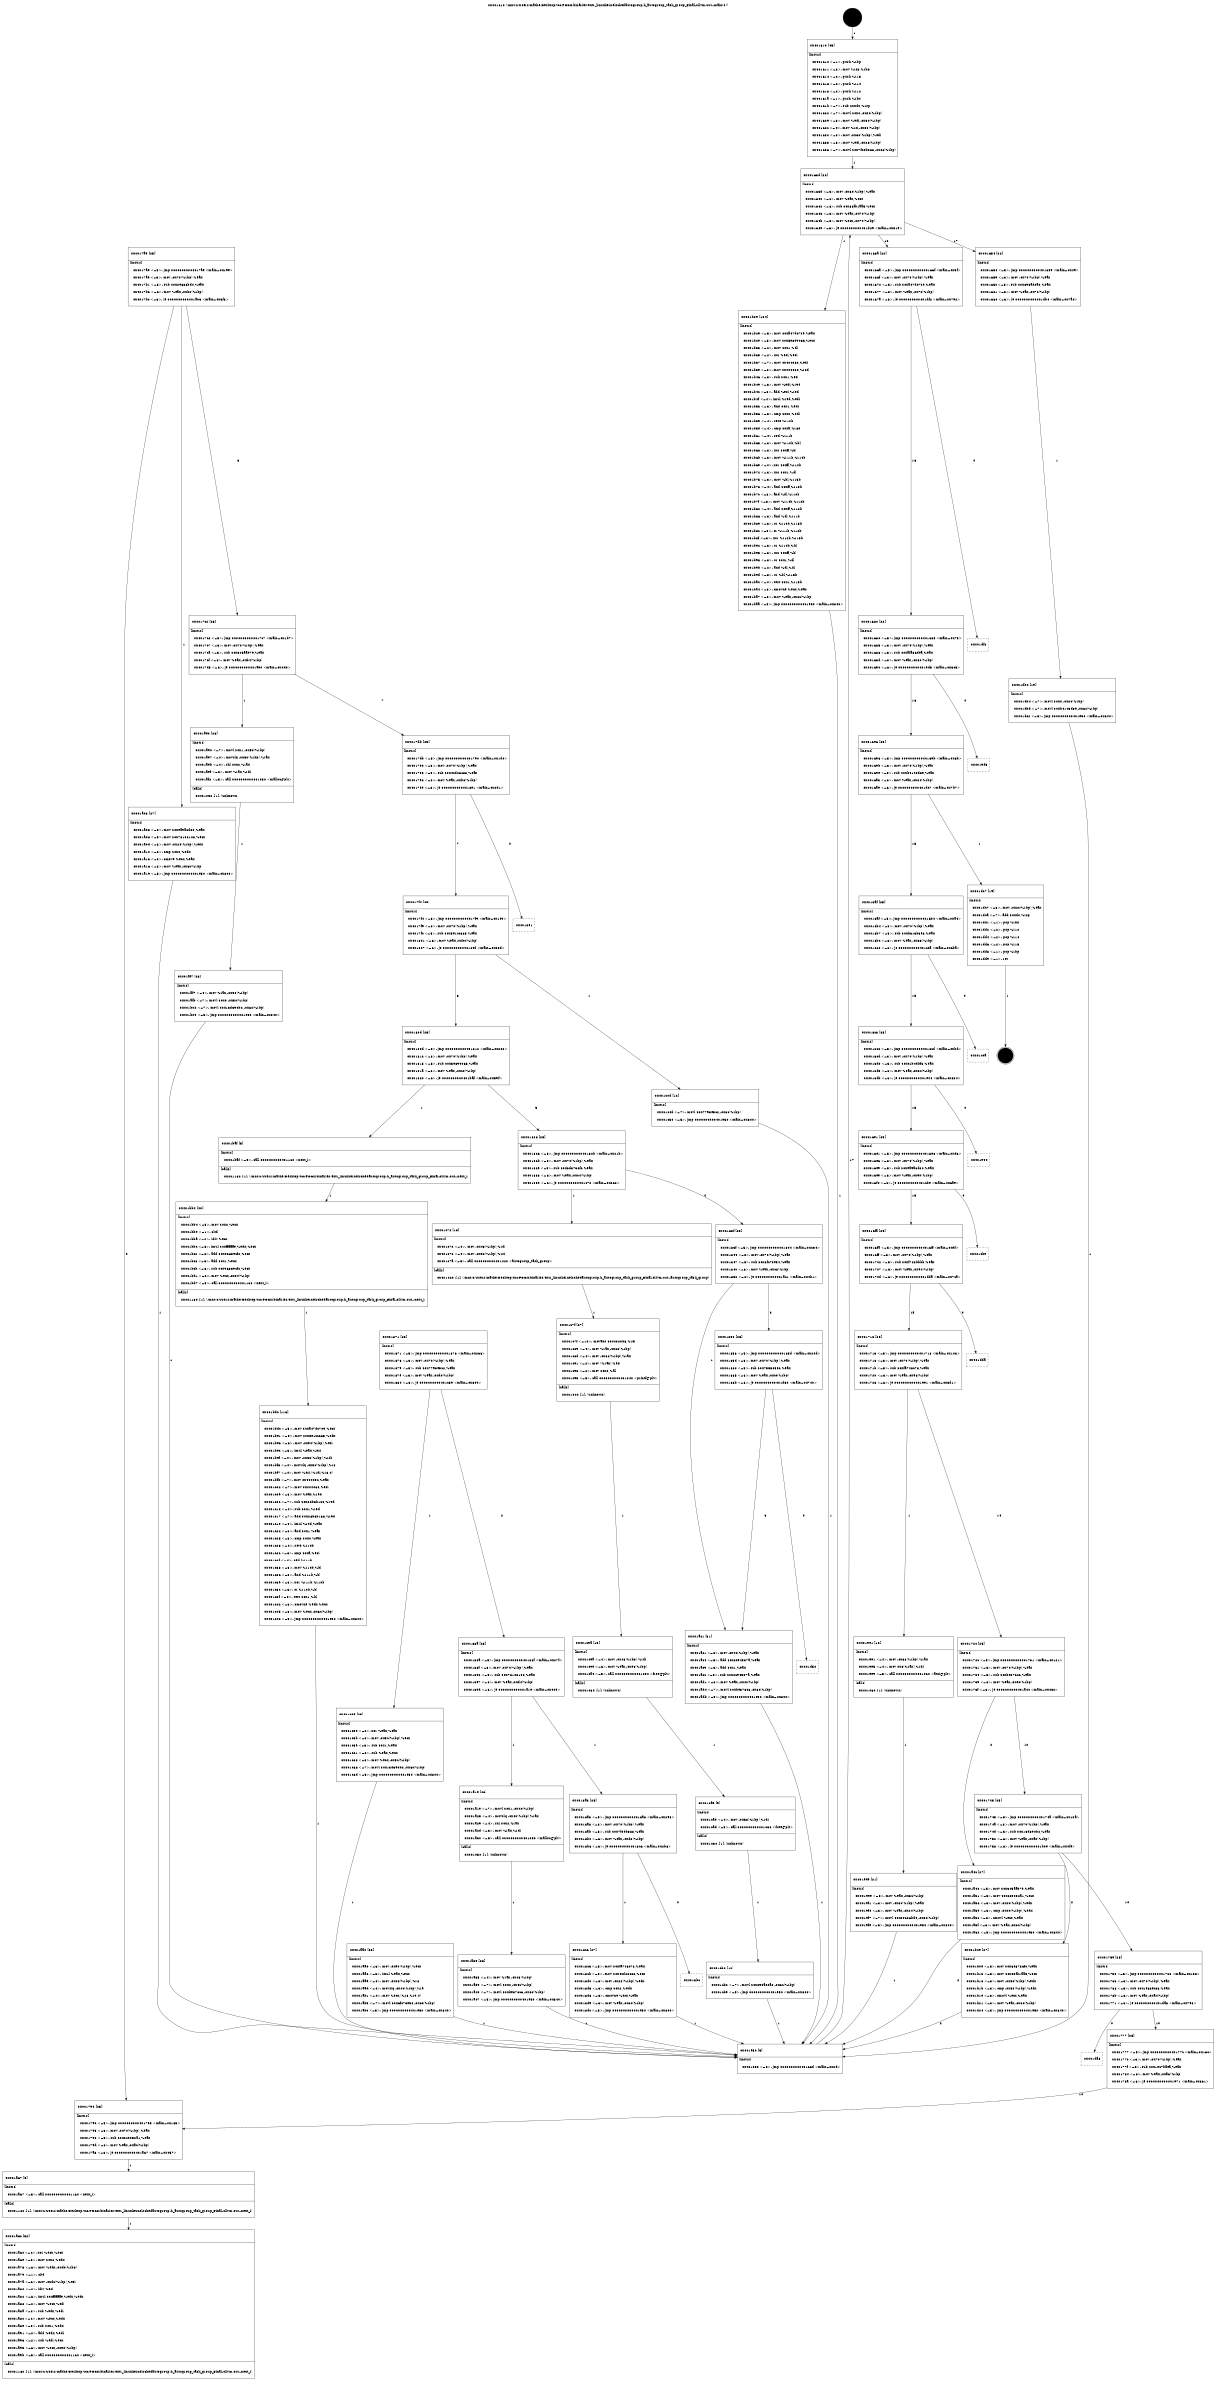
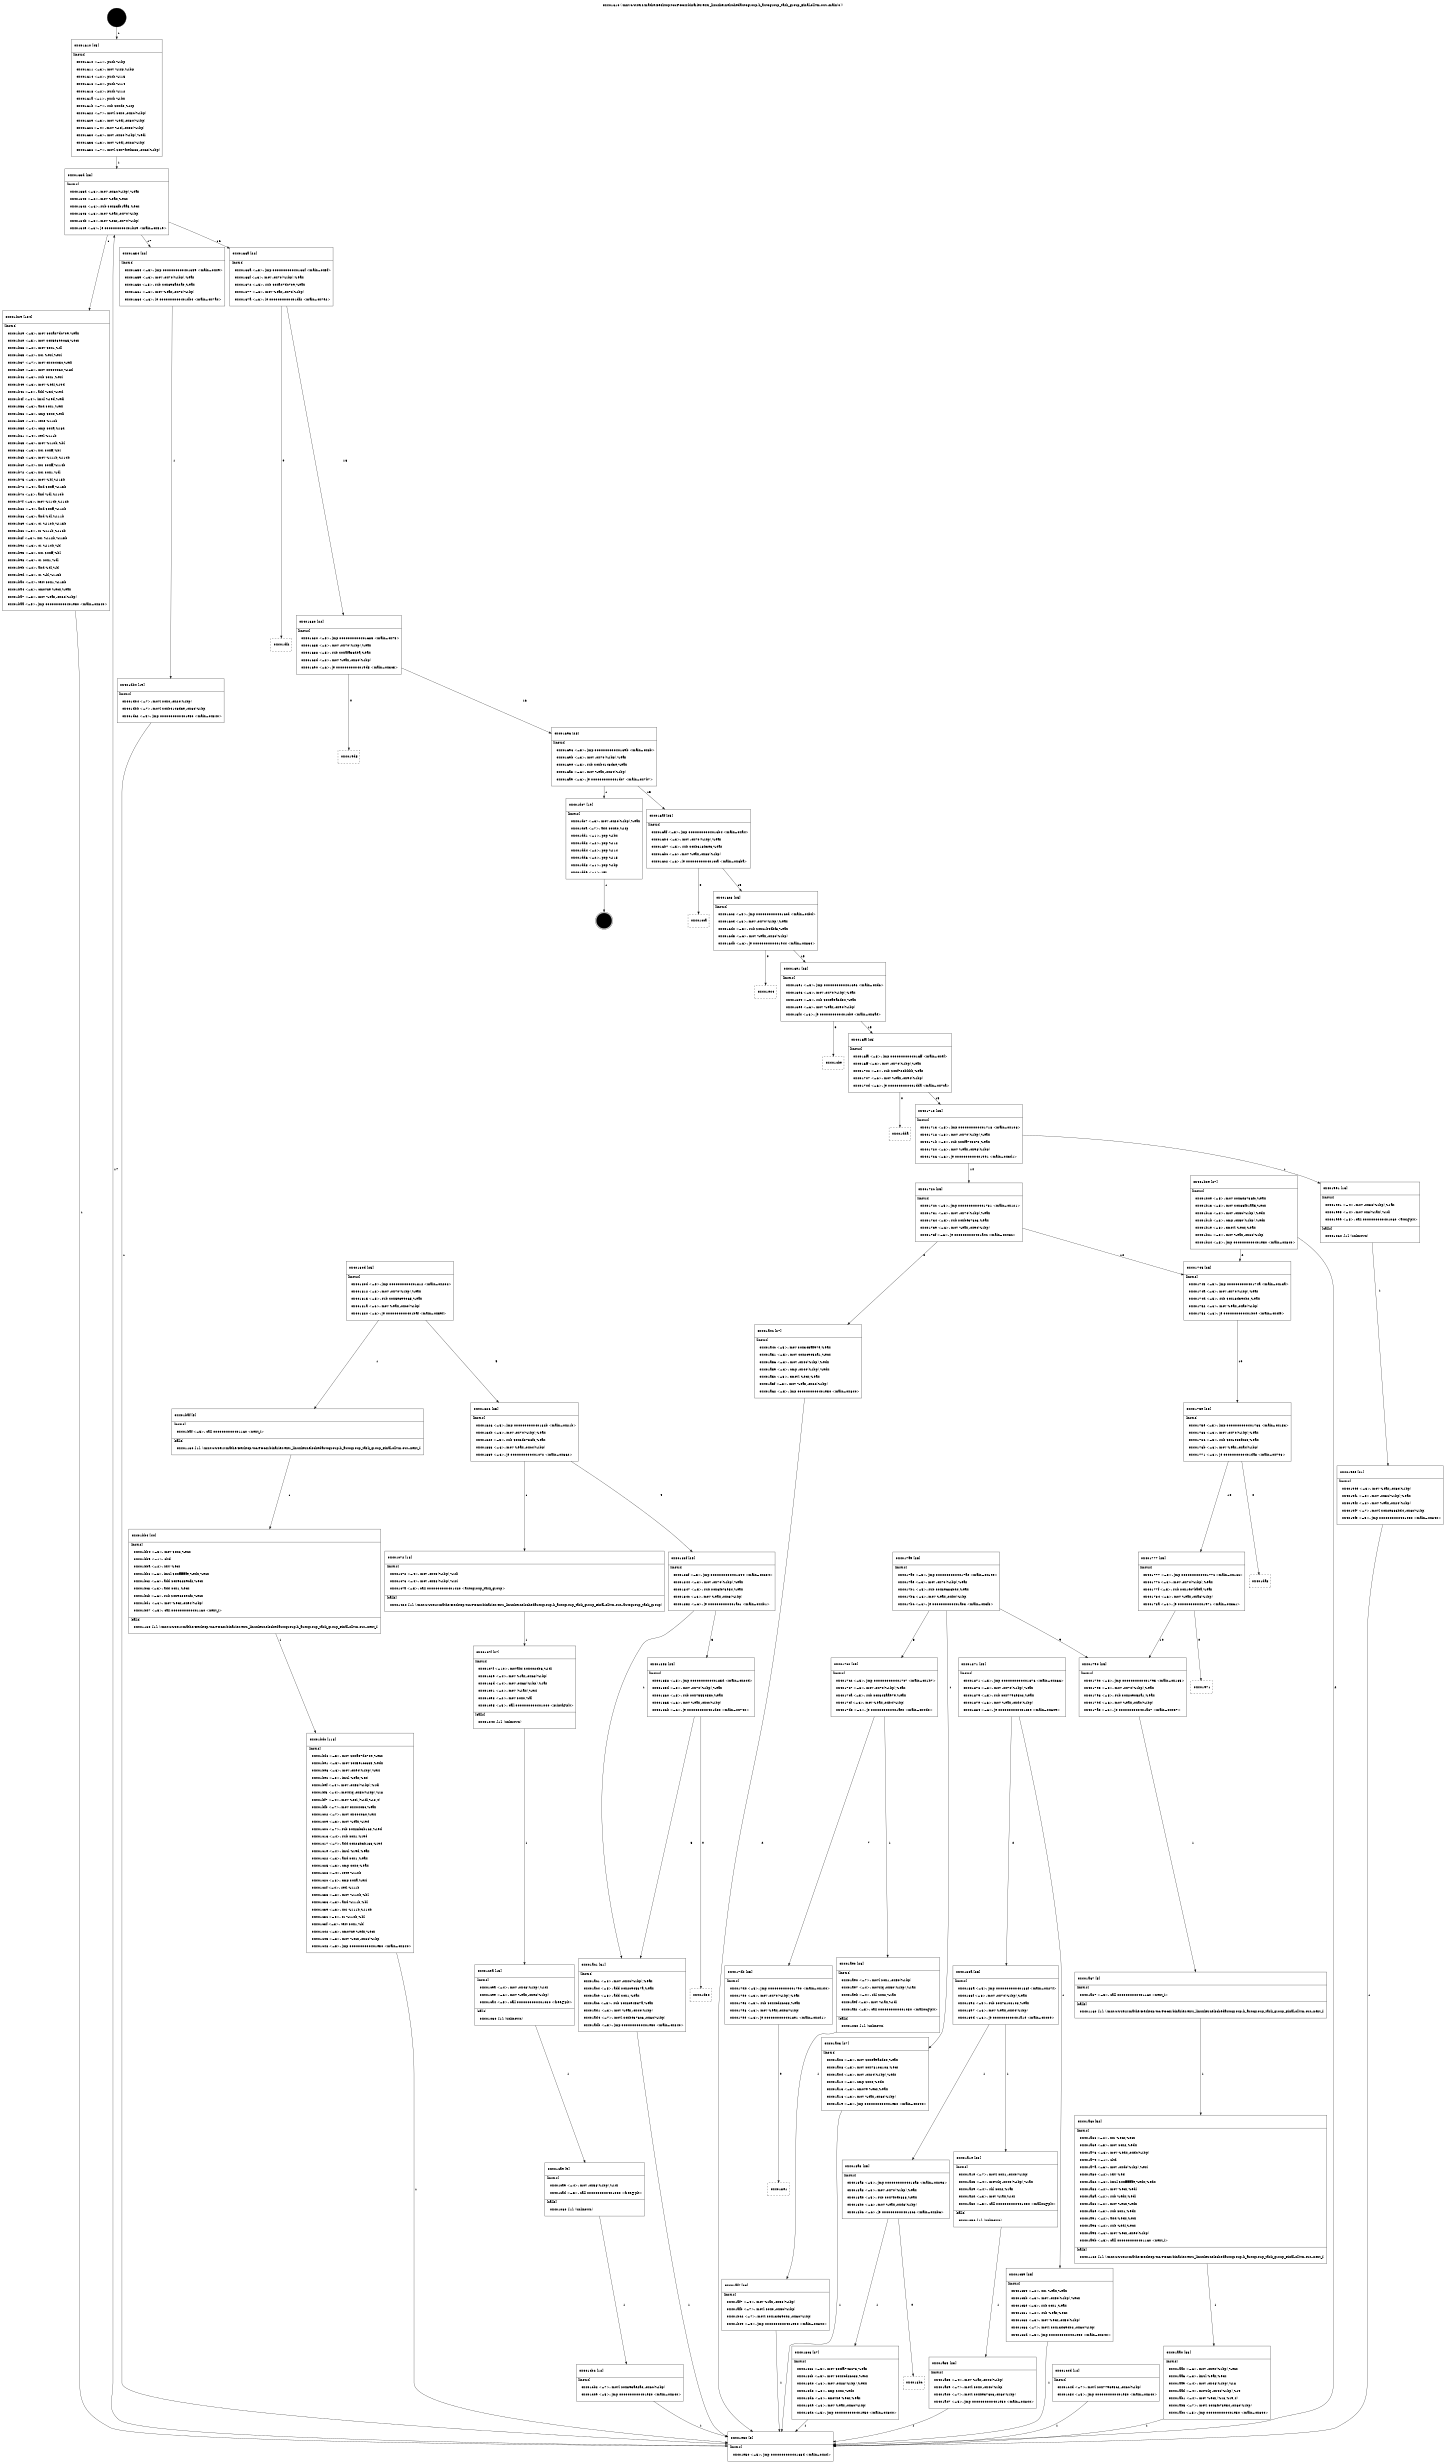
(456, 925) -> none
none -> (1202, 1687)
(1070, 1897) -> (1240, 1254)
none -> (1210, 2304)
